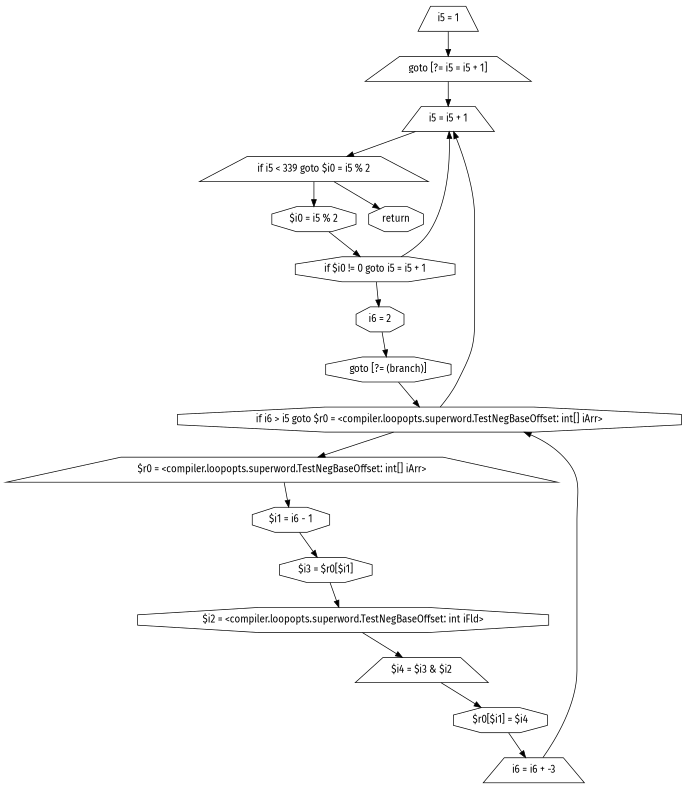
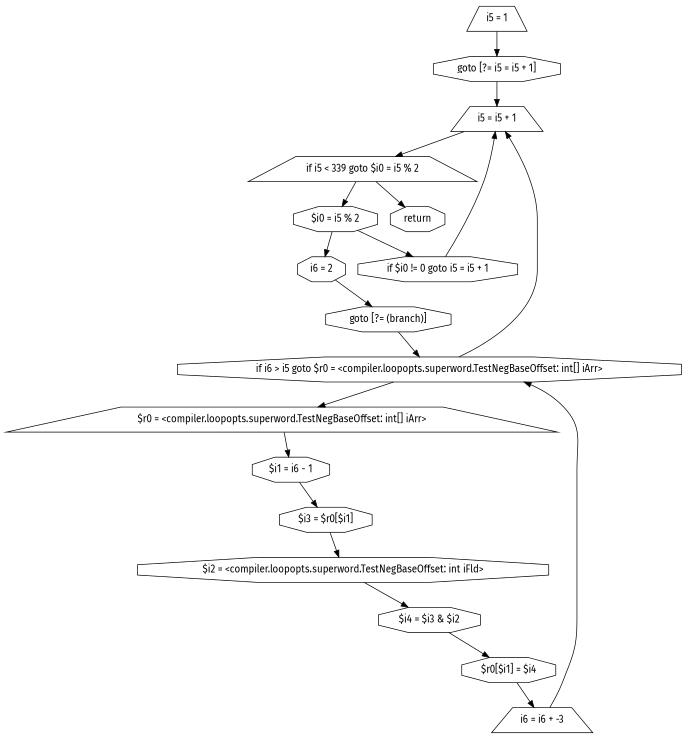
(448, 69) -> (497, 69)
(377, 291) -> (329, 241)
(422, 670) -> (429, 620)
